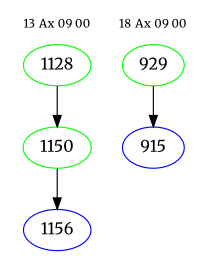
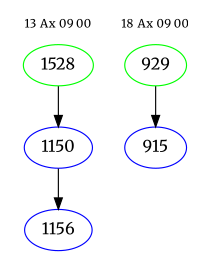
(57, 65) -> (58, 65)
(57, 148) -> (58, 148)
